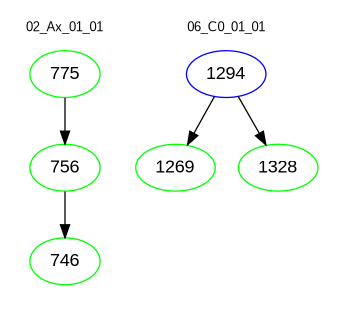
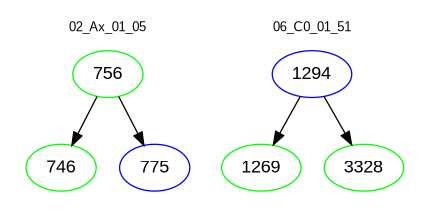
(65, 28) -> (108, 28)
(227, 28) -> (313, 28)
(65, 74) -> (155, 168)
(65, 115) -> (128, 115)
(278, 168) -> (364, 168)
